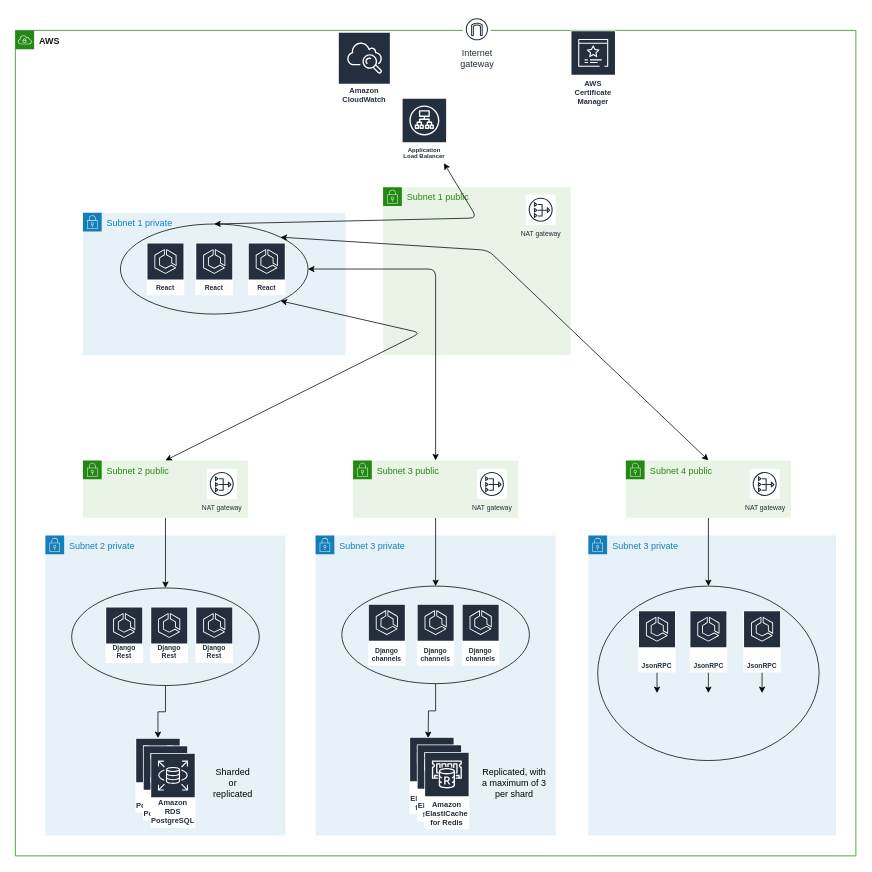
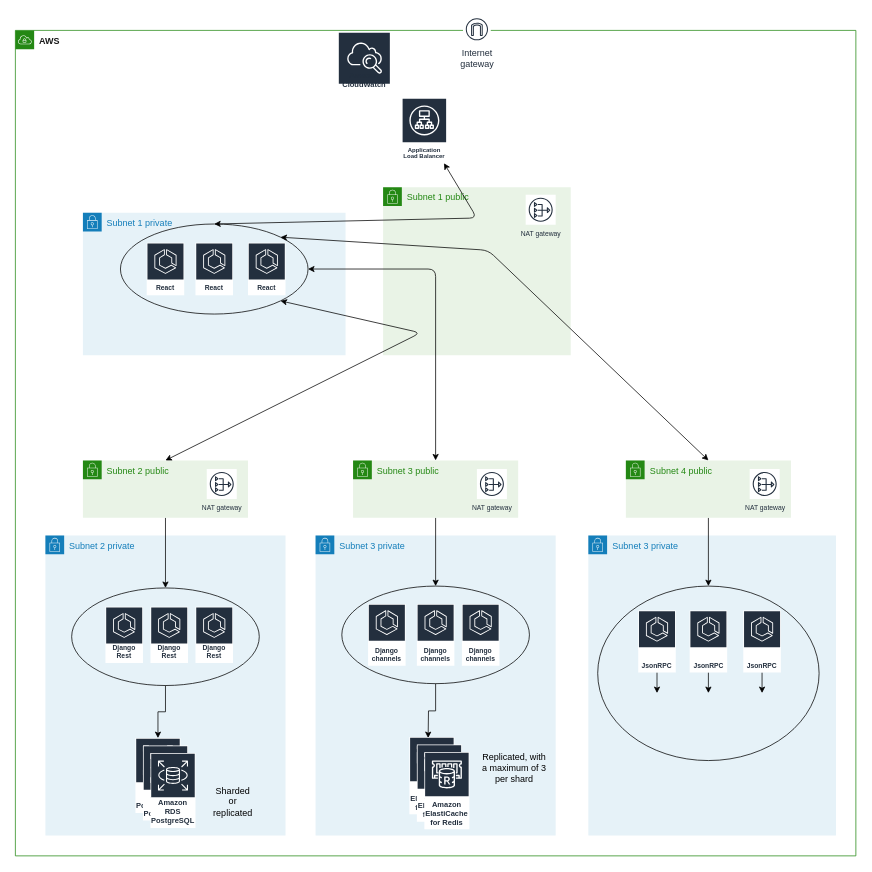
(364, 69) -> (364, 62)
(593, 69) -> none
(233, 783) -> (233, 801)
(514, 783) -> (514, 768)
